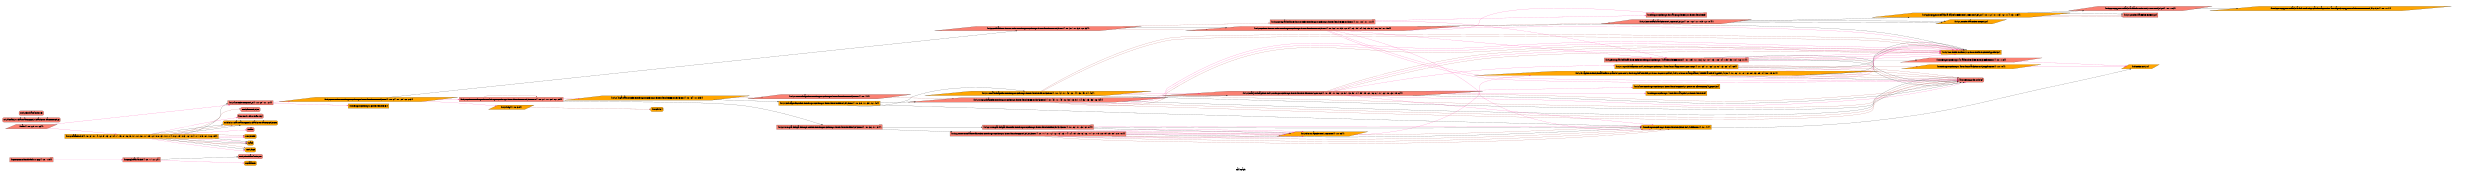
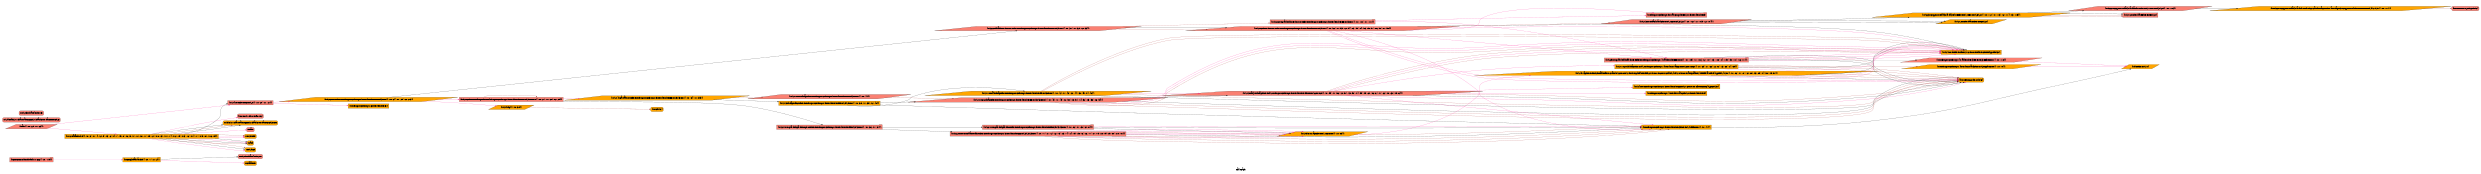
none -> (2465, 9)
(1971, 80) -> (1971, 80)
(250, 109) -> none
(142, 160) -> (142, 160)
